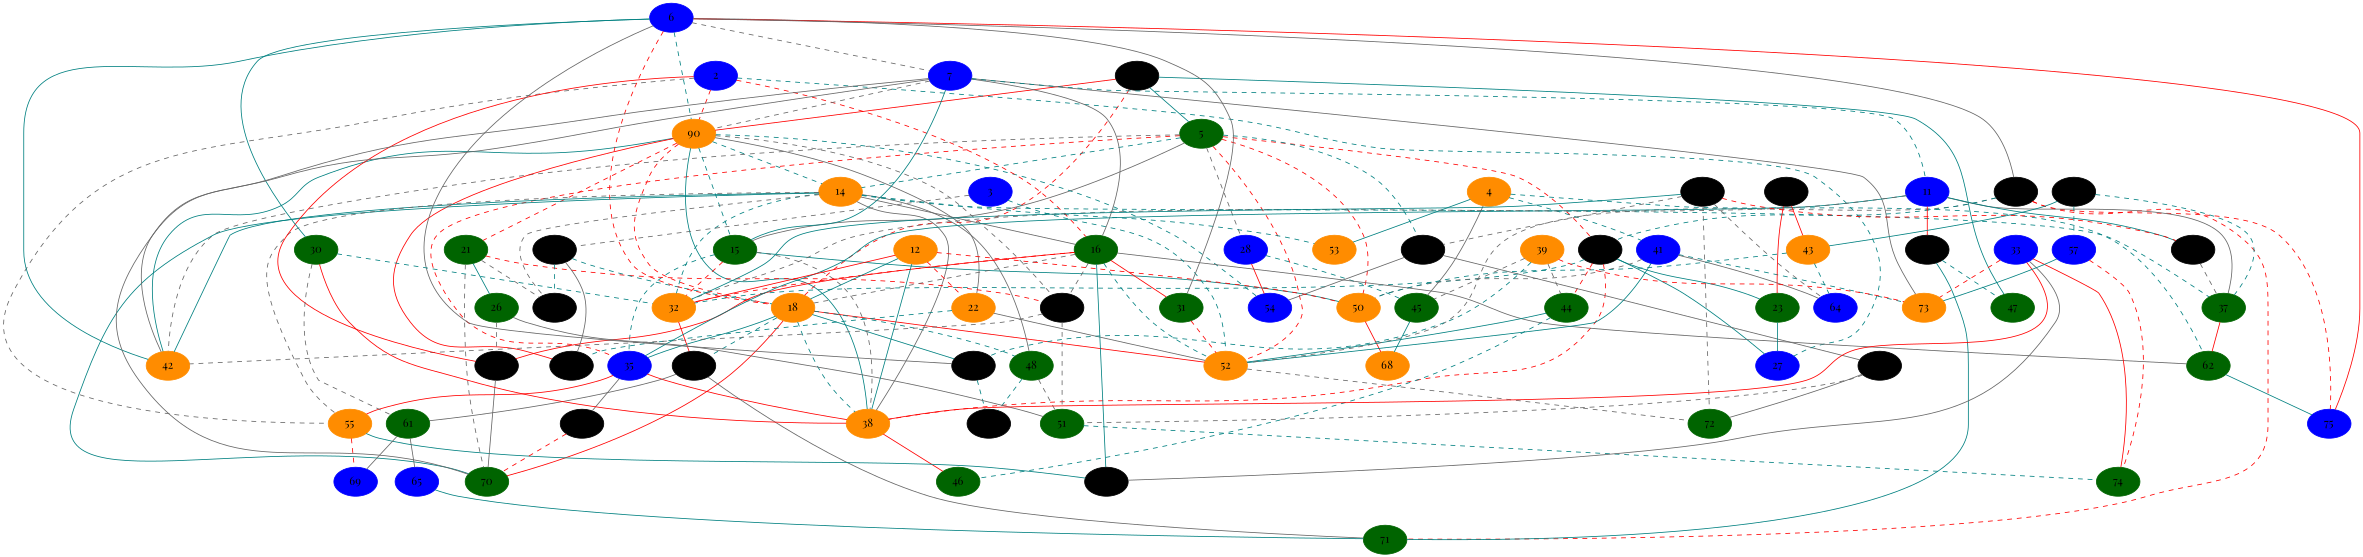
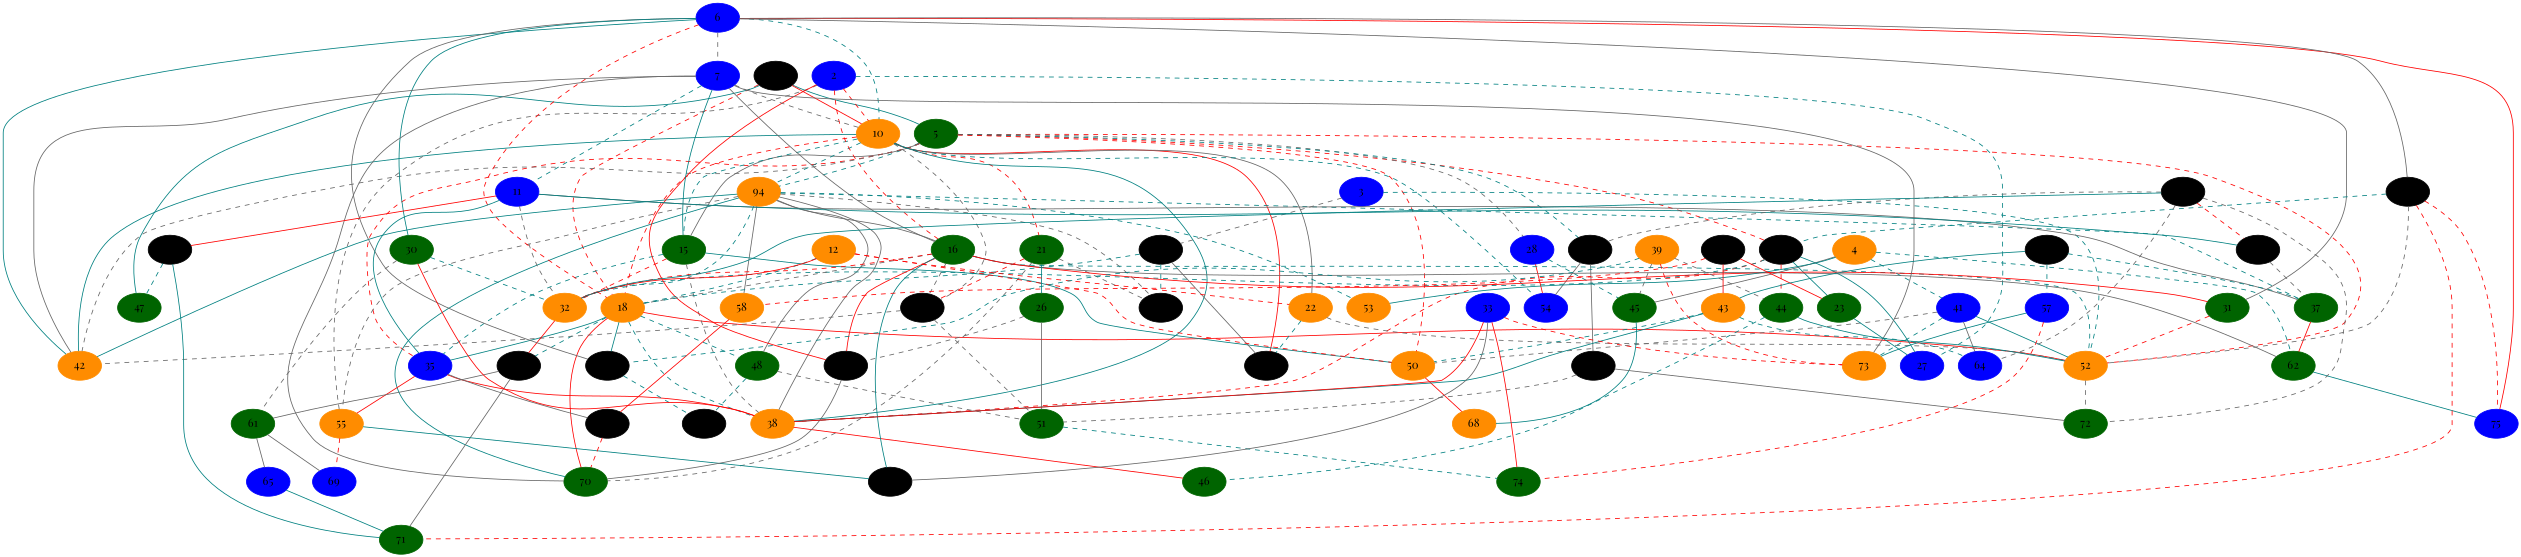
(694, 134) -> (878, 134)
(841, 192) -> (759, 192)
(854, 279) -> (735, 283)
none -> (742, 308)
(1078, 332) -> (1695, 344)
(890, 344) -> (1482, 377)
